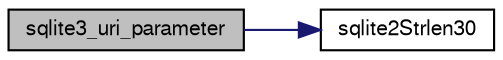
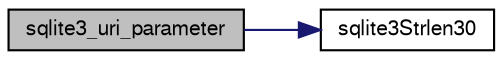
(407, 30) -> (407, 30)
